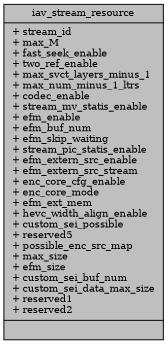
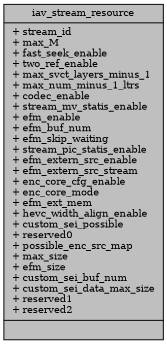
(42, 235) -> (42, 235)
